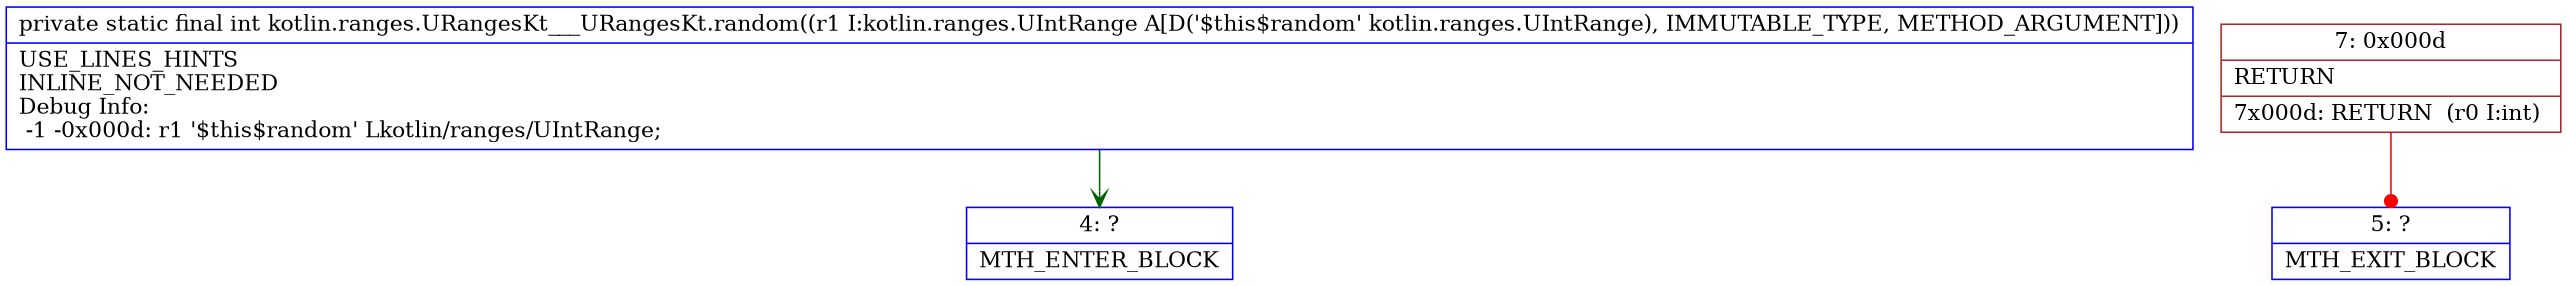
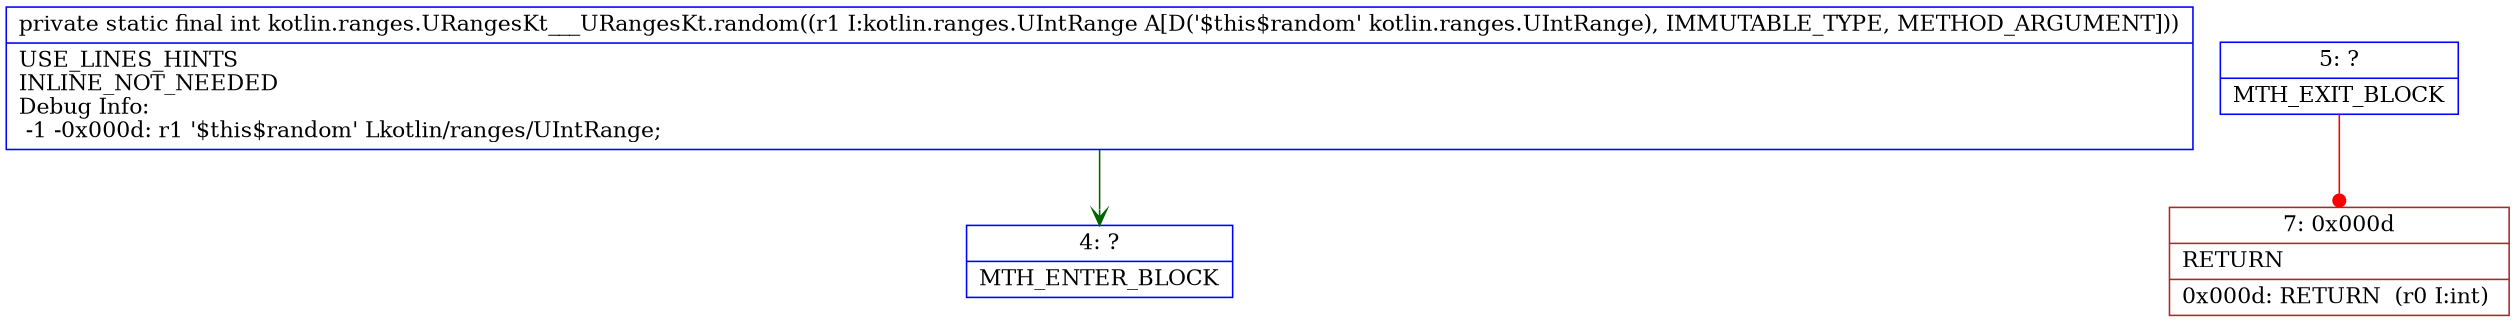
(2391, 113) -> (2339, 297)
(2391, 163) -> (2339, 154)
